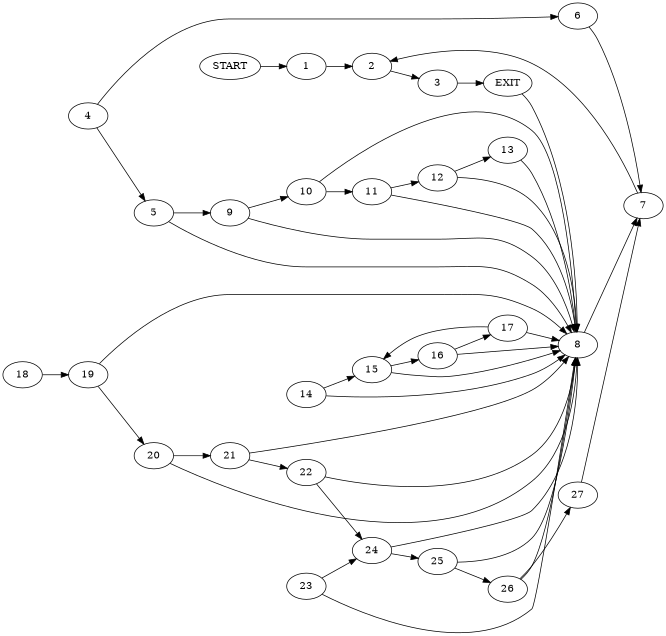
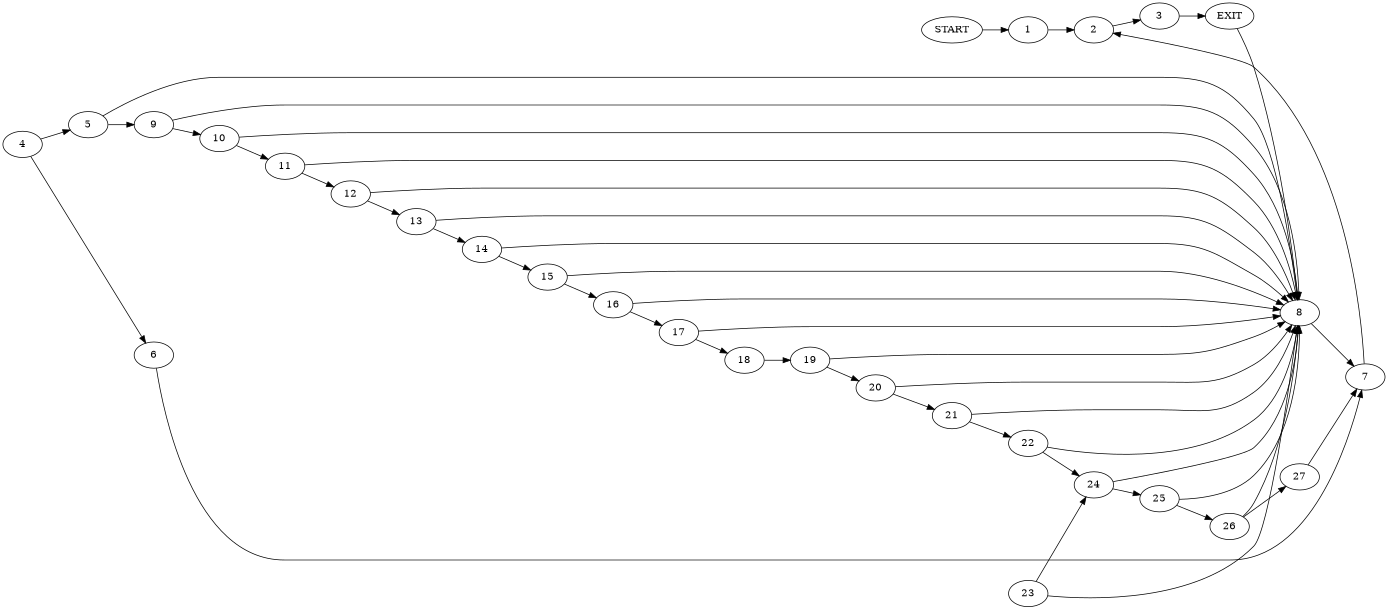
none -> (446, 234)
(436, 331) -> (708, 345)
